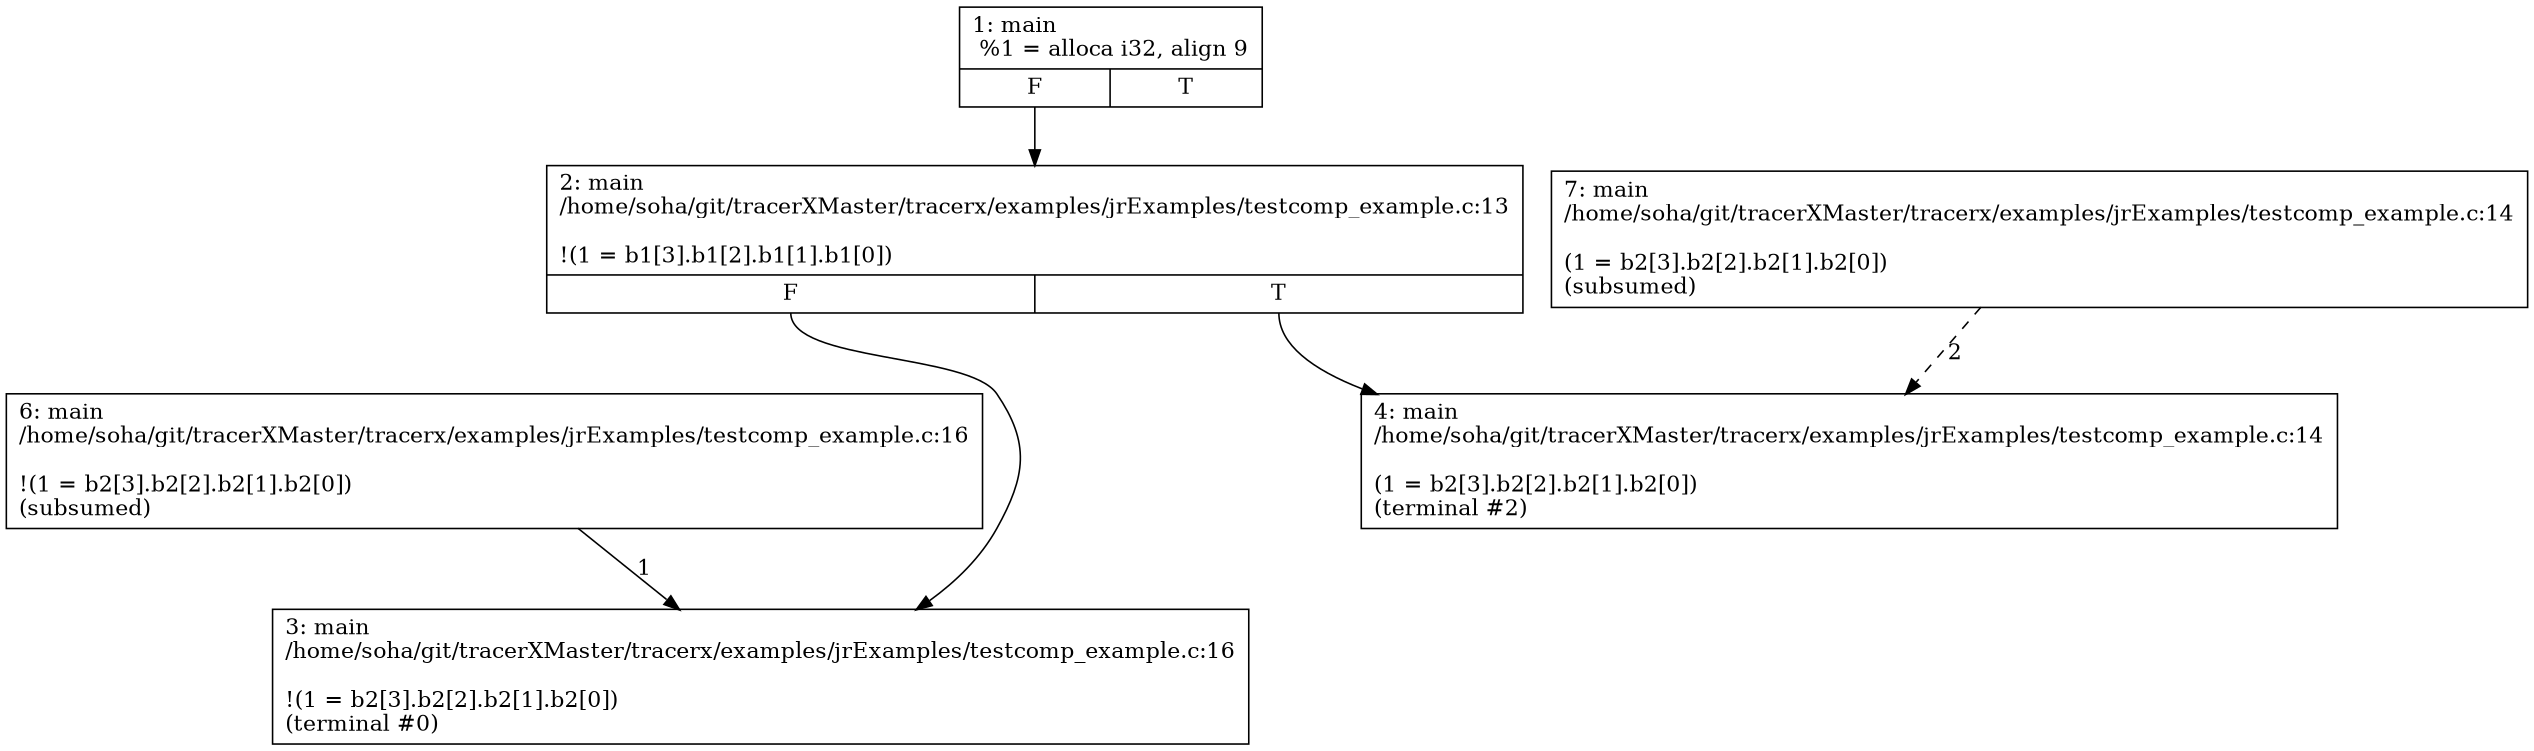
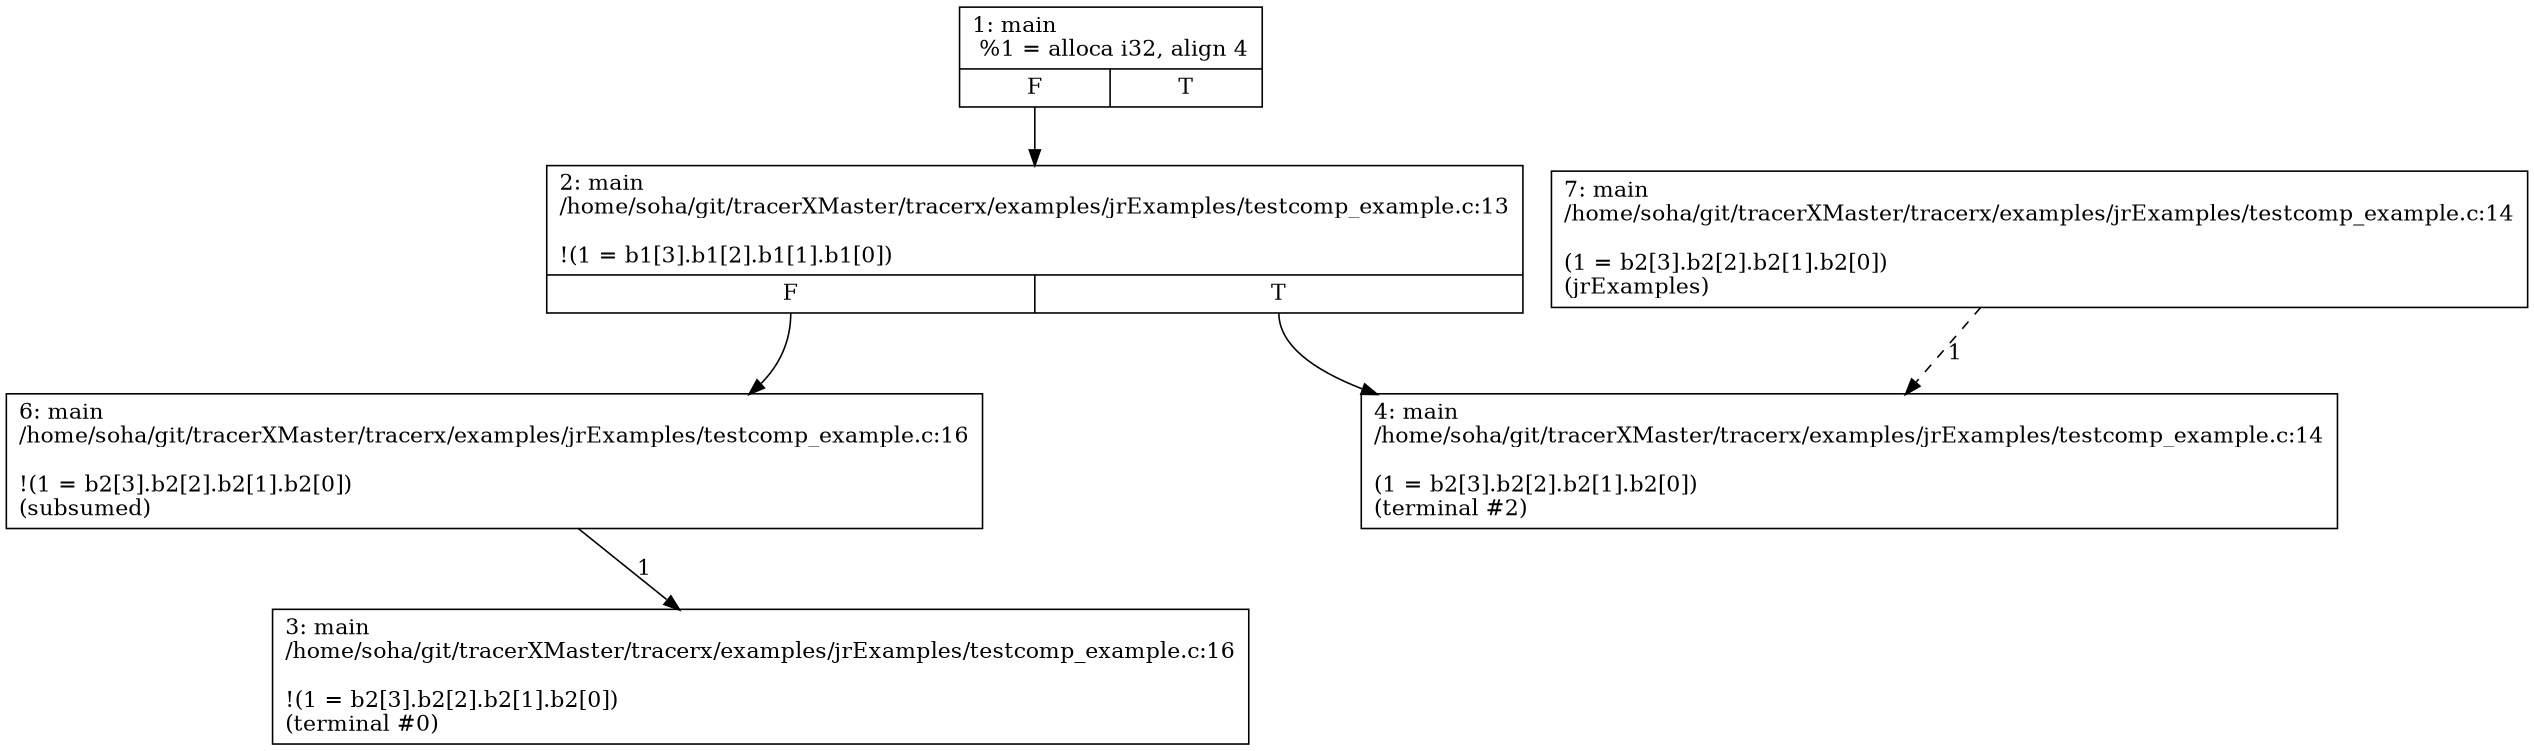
(1111, 49) -> (1111, 49)
(1631, 287) -> (1637, 287)
(1956, 353) -> (1956, 353)
(1001, 400) -> (783, 351)
